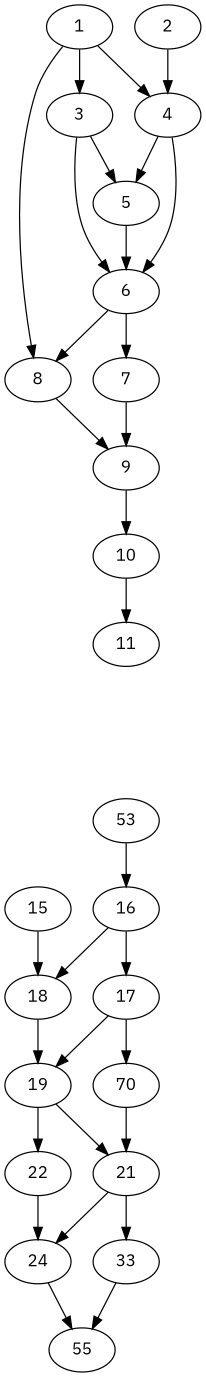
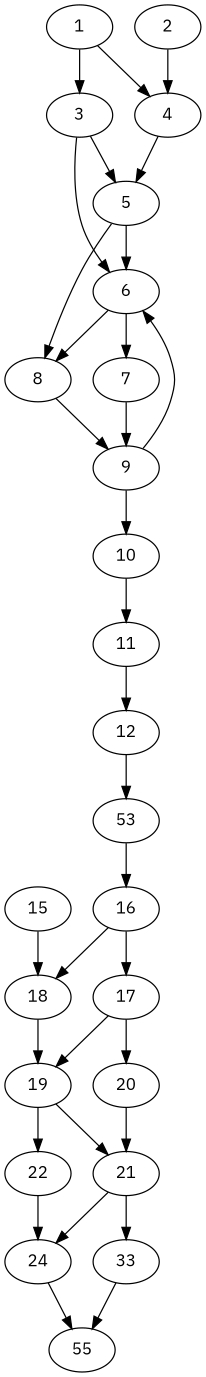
(20, 192) -> (76, 282)
(175, 202) -> (174, 386)
none -> (126, 733)
(126, 1085) -> (126, 1085)
